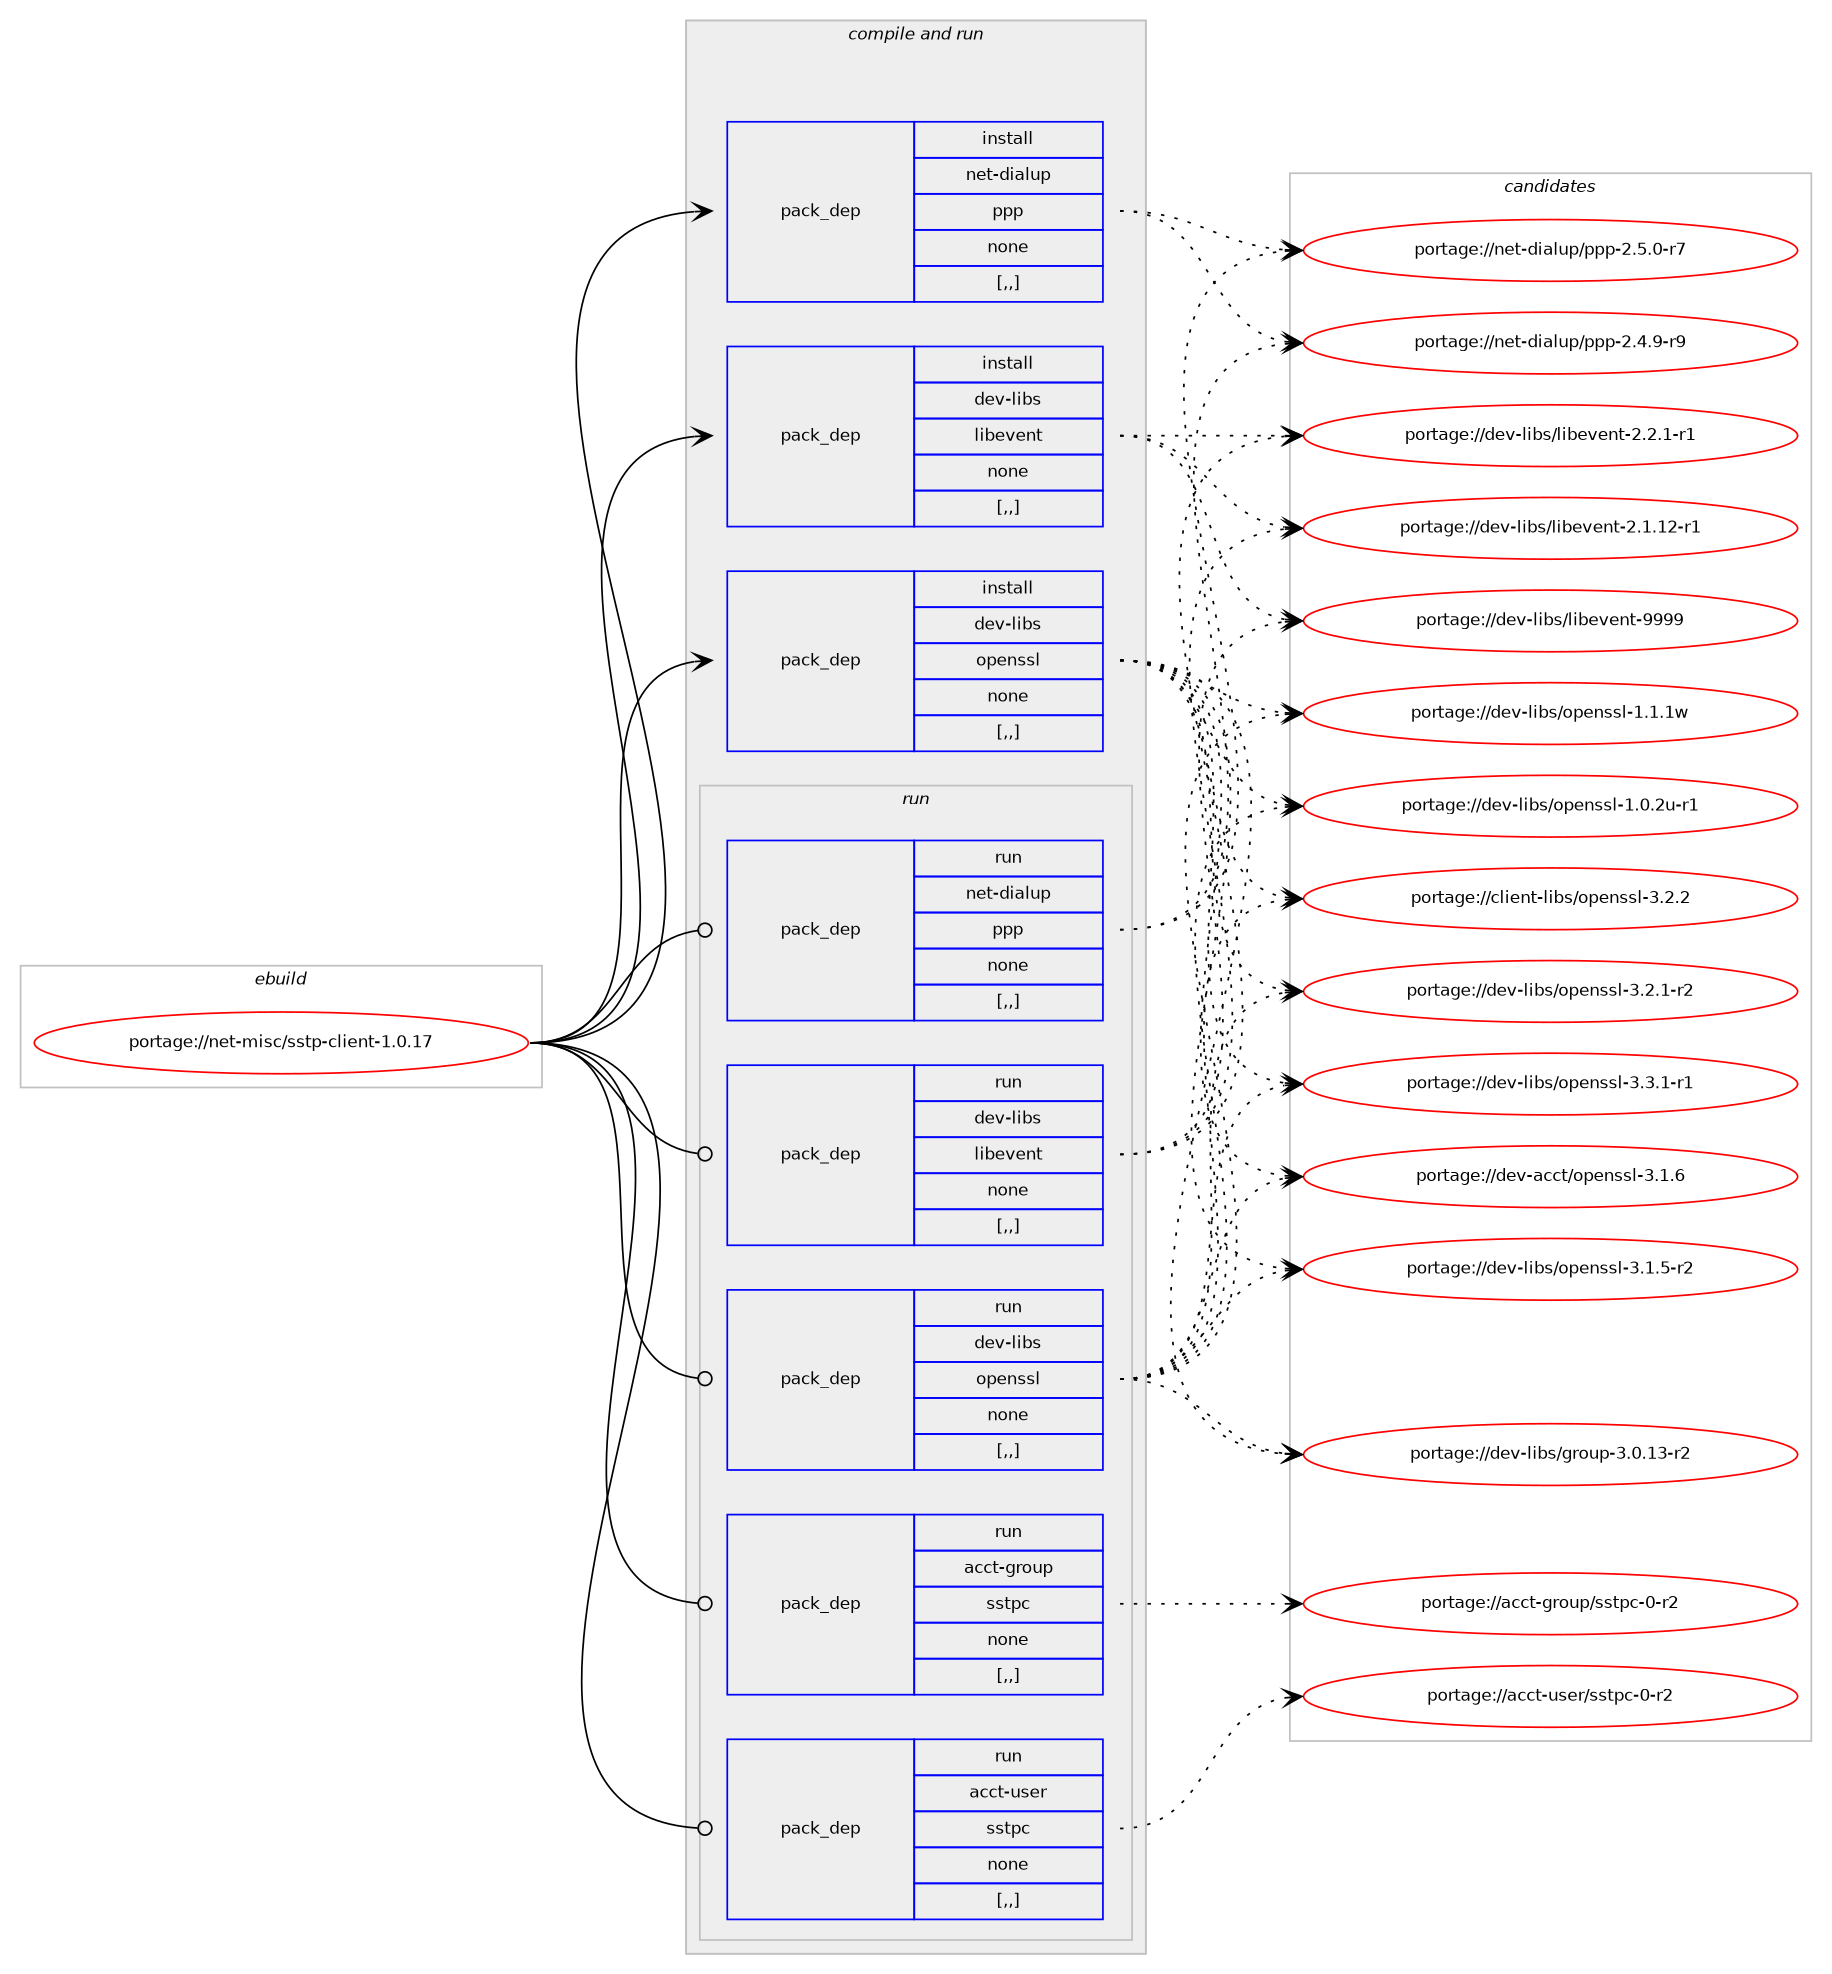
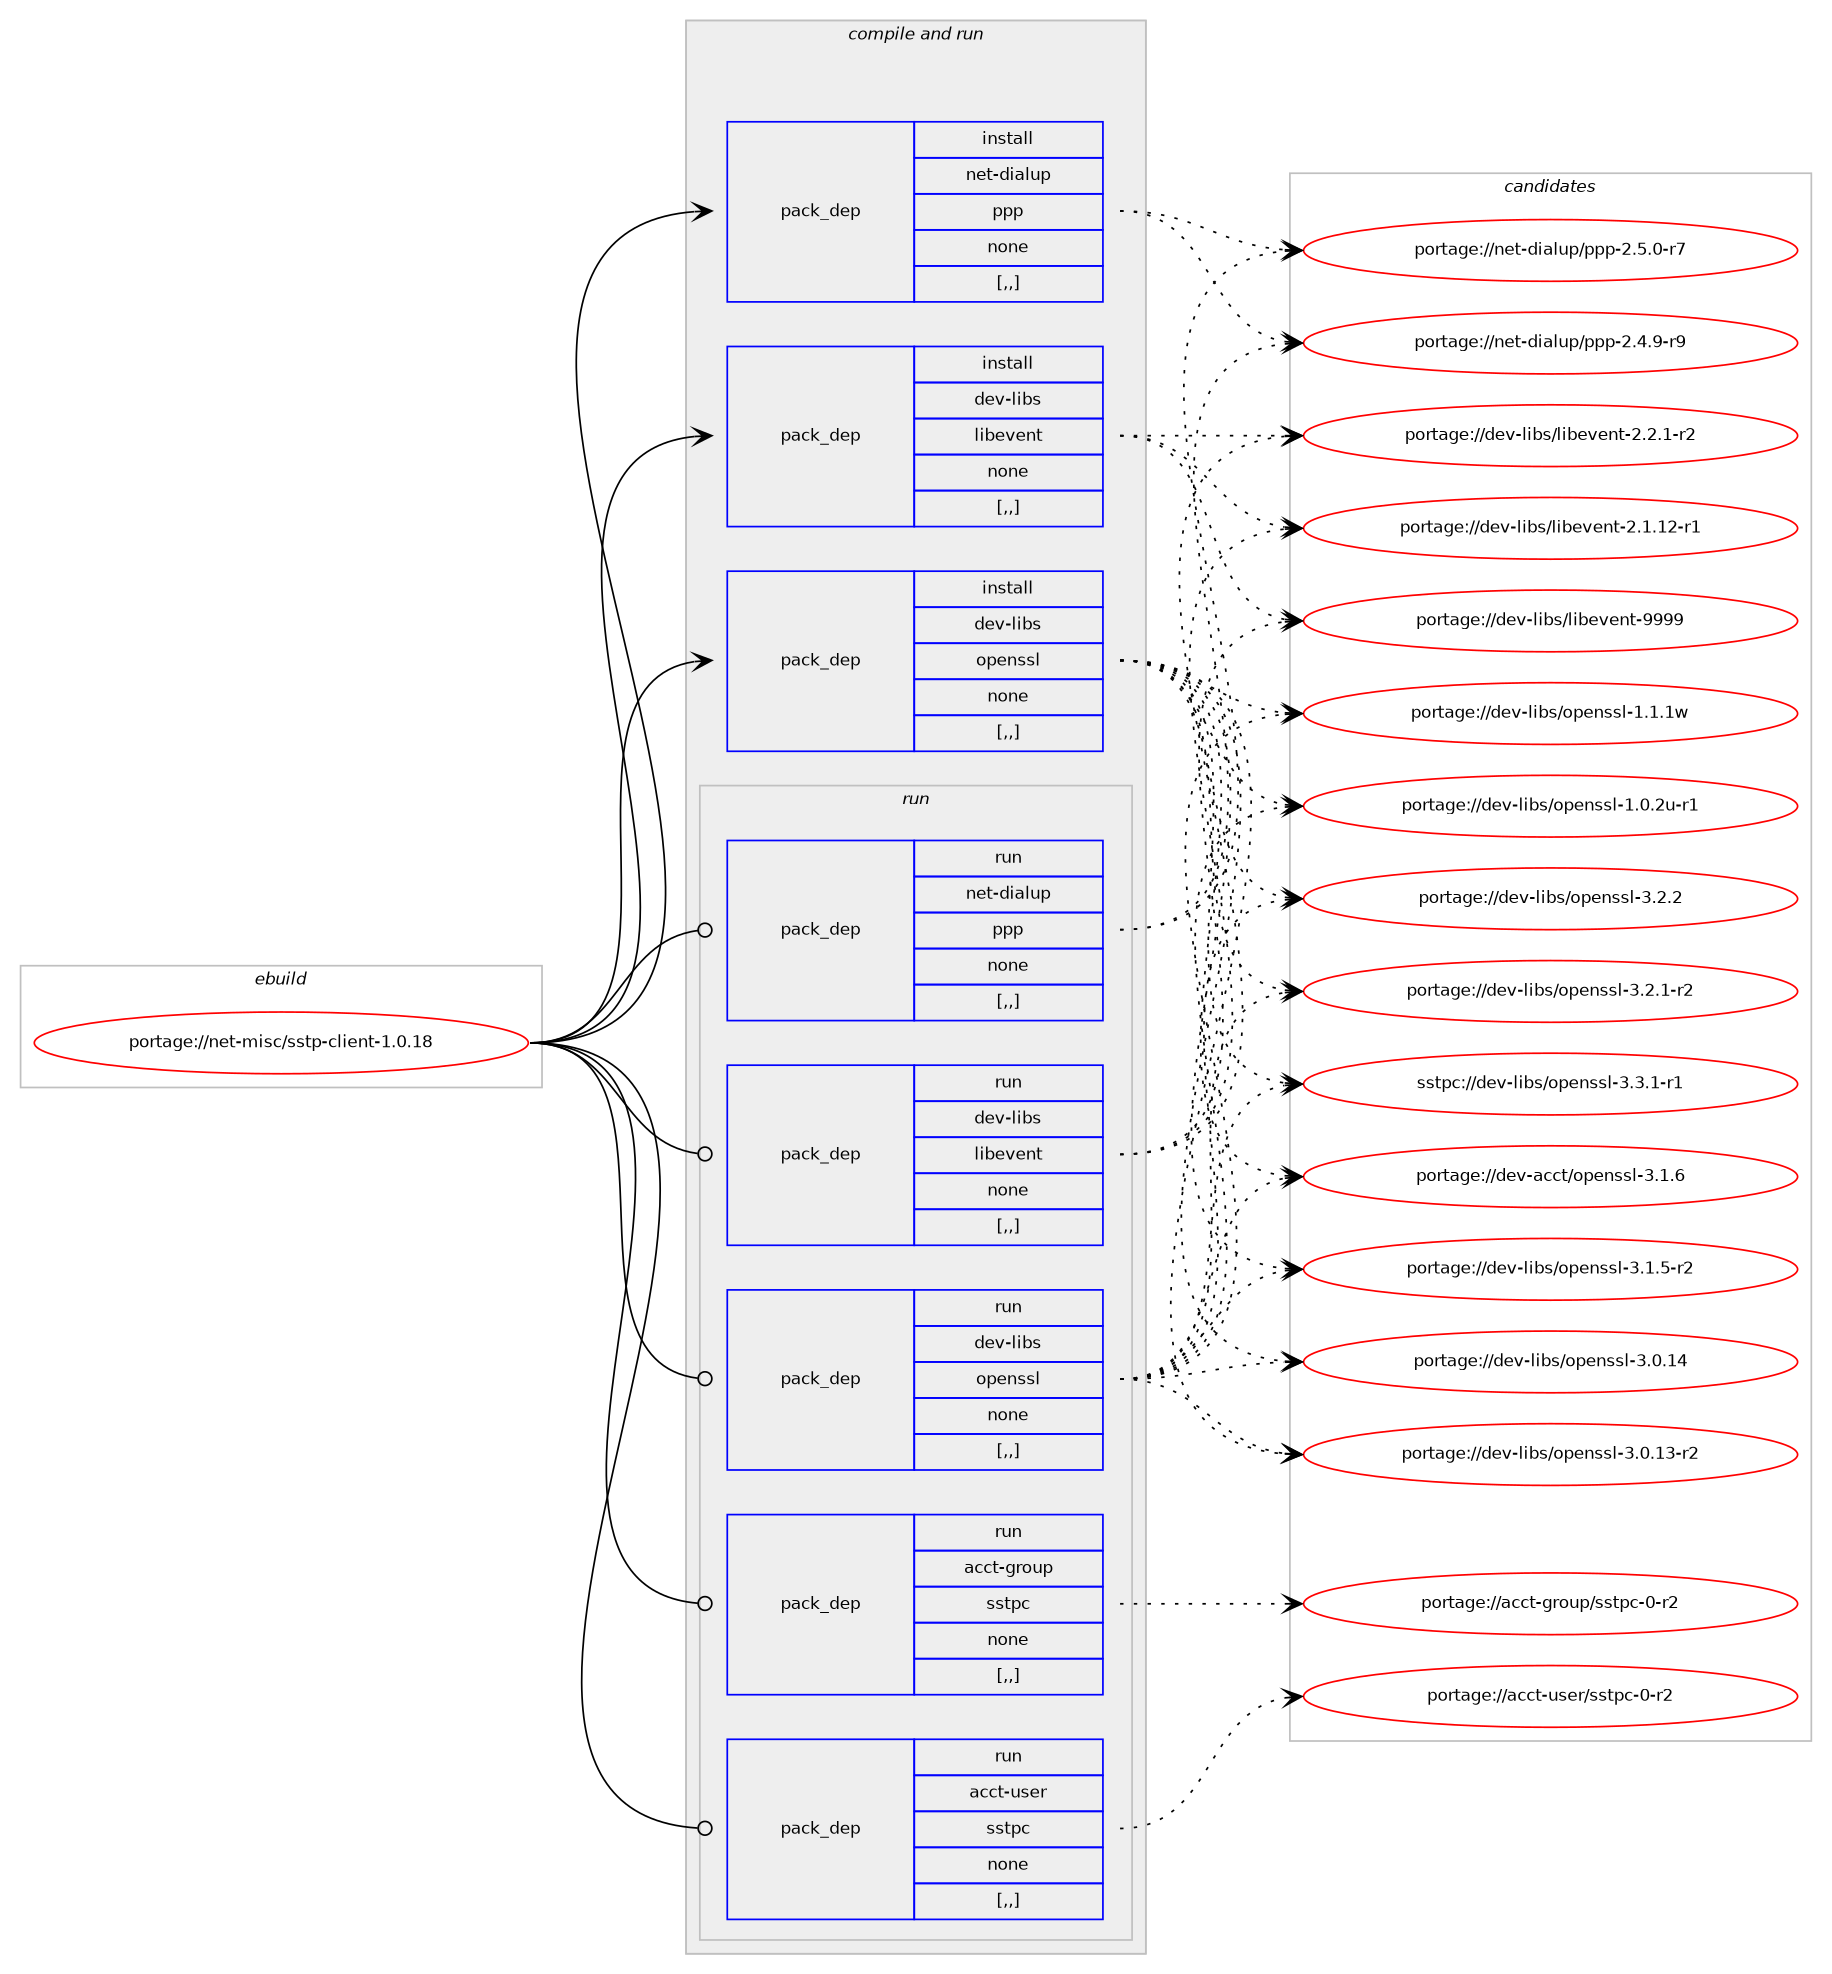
(1551, 436) -> (1551, 436)
(1551, 899) -> (1551, 899)
(281, 1043) -> (281, 1043)
(1551, 1084) -> (1551, 1084)
none -> (1551, 1362)
(1551, 1455) -> (1551, 1455)
